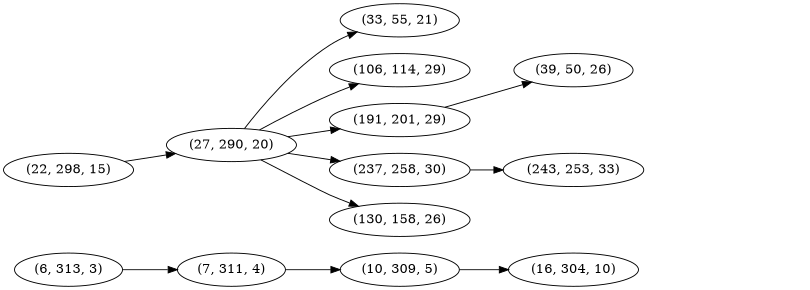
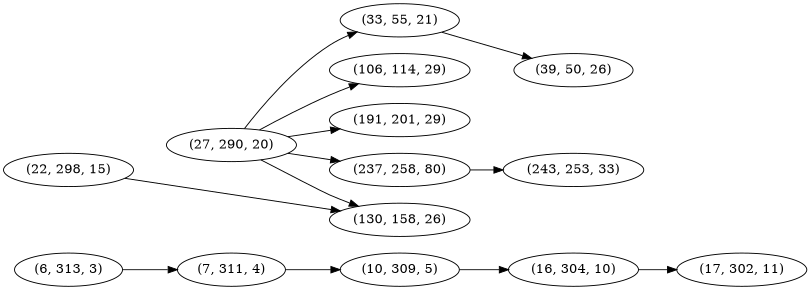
(484, 96) -> (482, 44)
(145, 158) -> (228, 194)
(400, 170) -> (400, 170)
none -> (742, 270)
